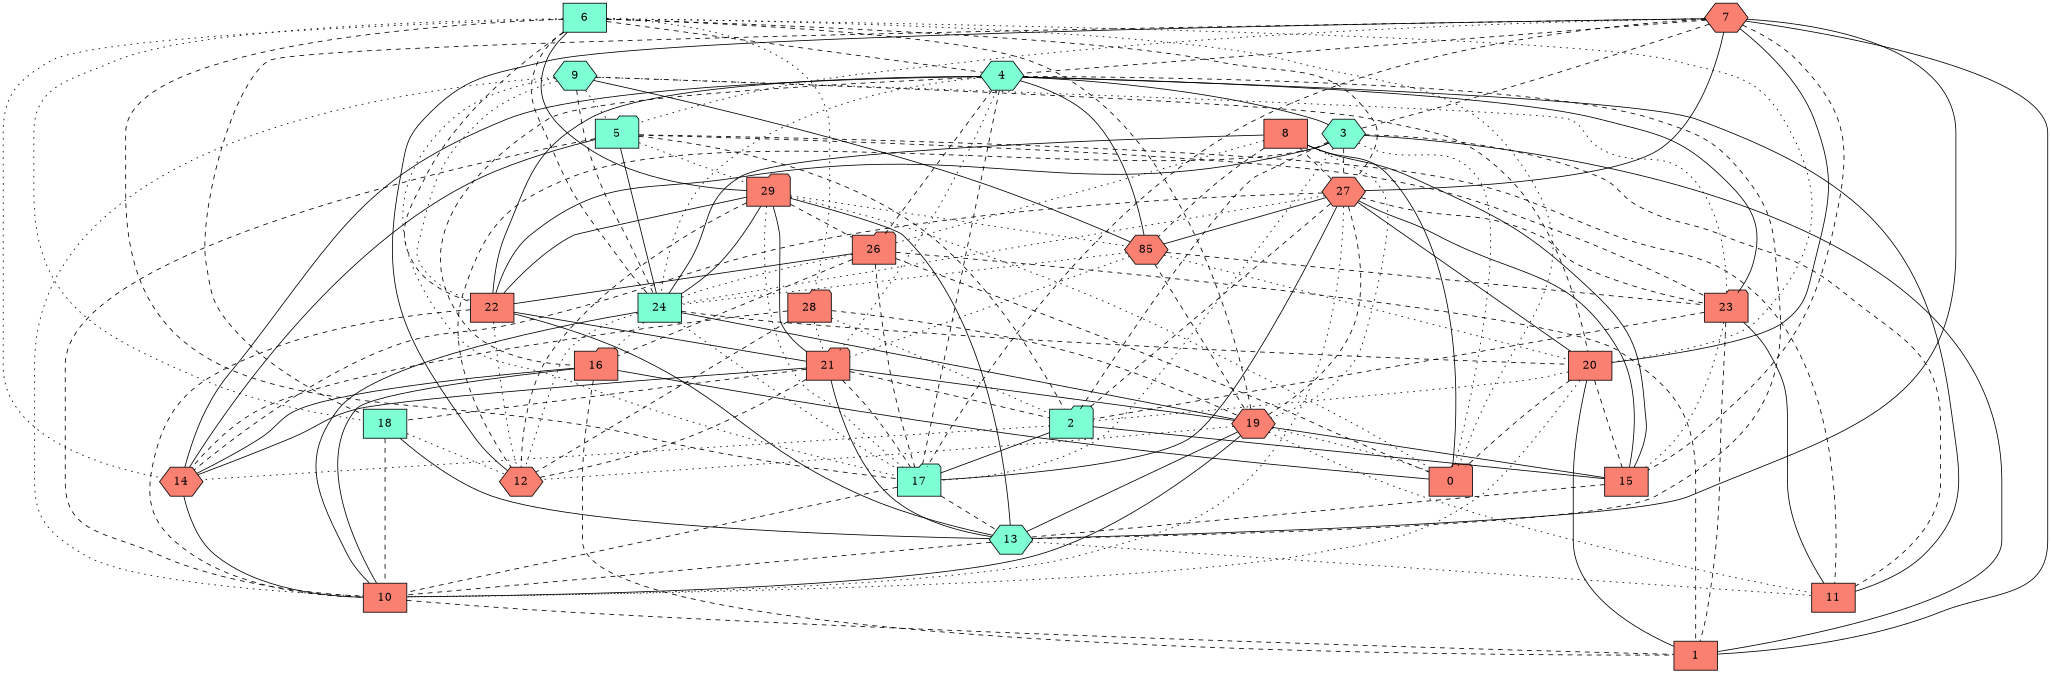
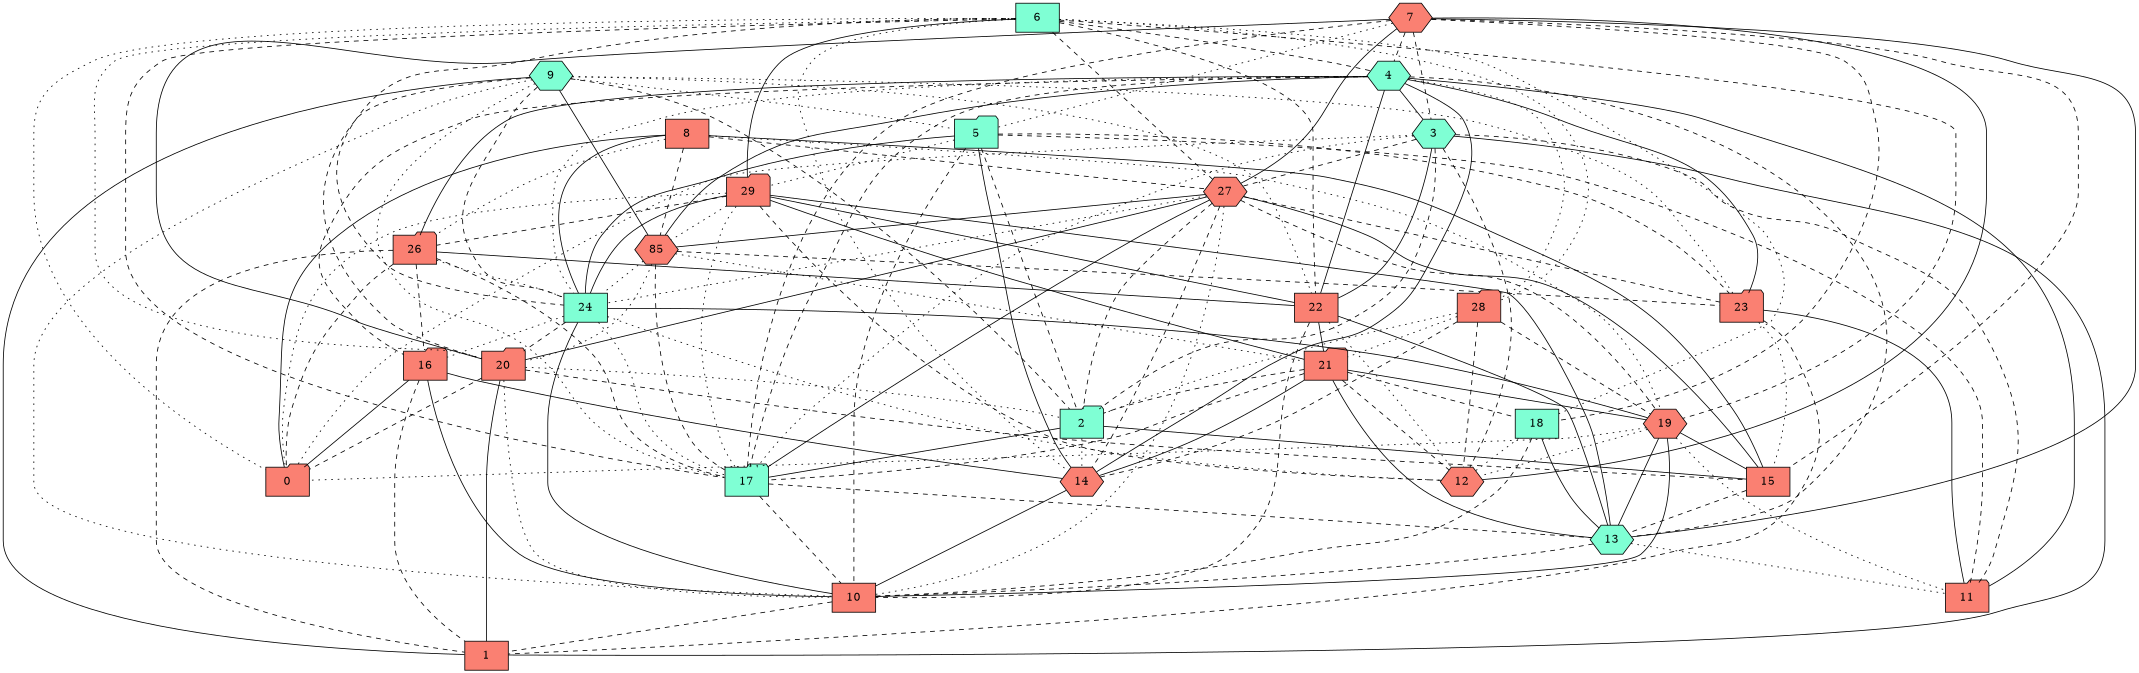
(930, 174) -> (863, 84)
(939, 207) -> (1559, 157)
(1200, 337) -> (667, 383)
(2048, 354) -> (3, 373)
(1399, 366) -> (821, 184)
(1590, 366) -> (503, 366)
(1833, 598) -> (1967, 598)
